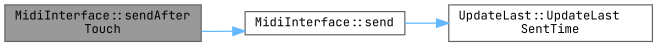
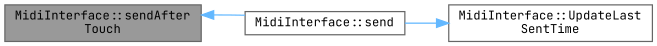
(551, 23) -> (551, 23)
(217, 31) -> (229, 15)
